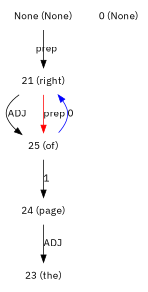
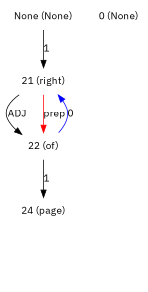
(47, 49) -> (47, 49)
(44, 146) -> (44, 146)
(44, 276) -> none
